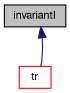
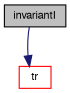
(42, 52) -> (28, 41)
